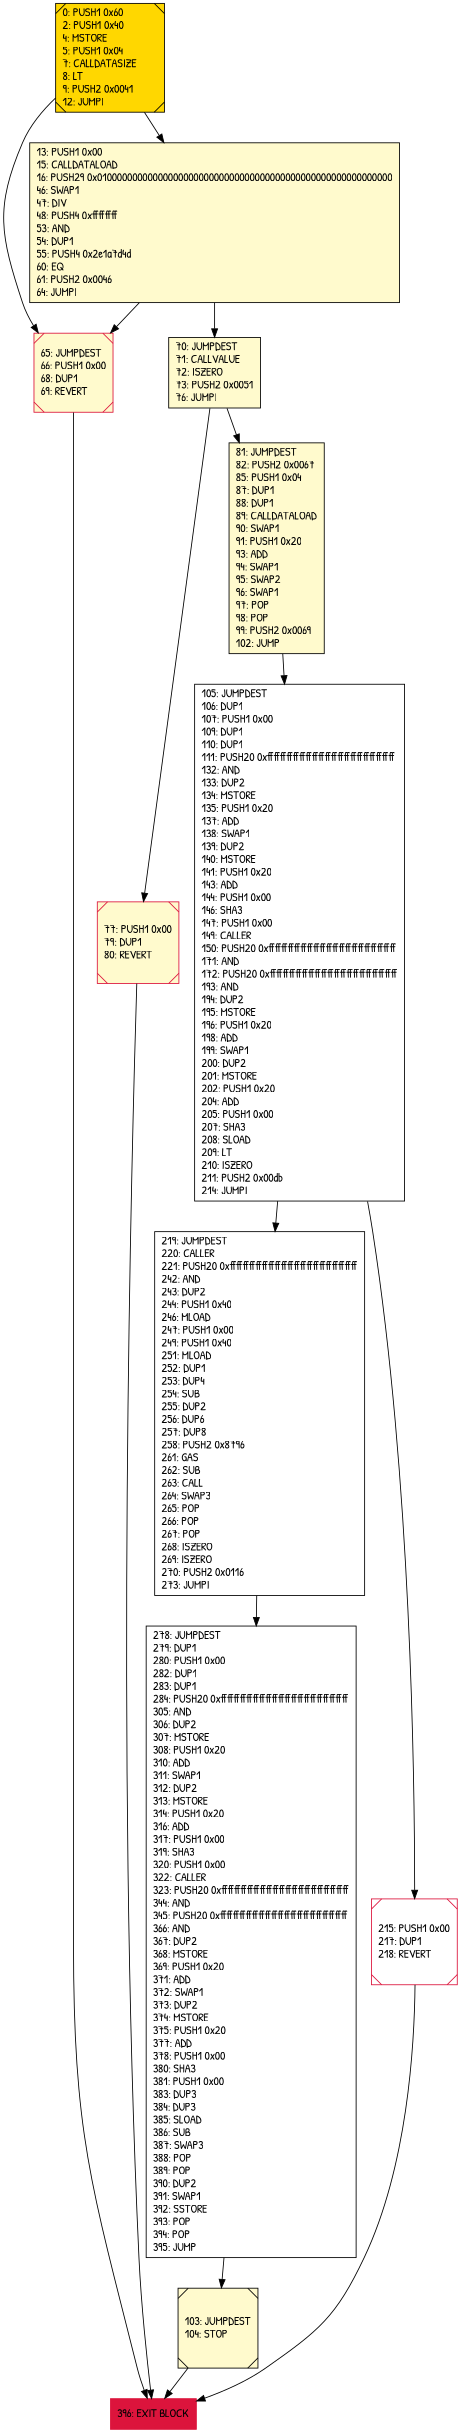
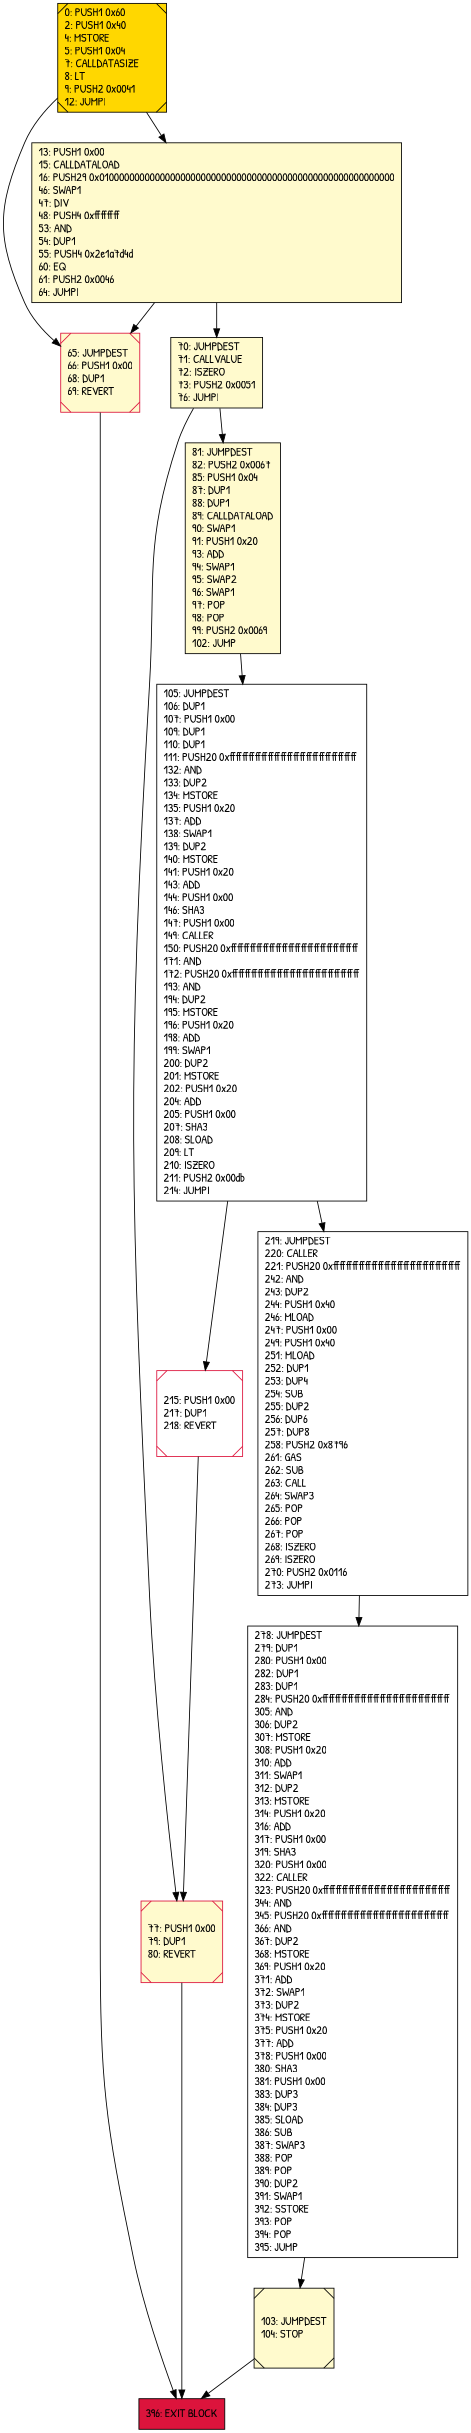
(376, 2230) -> (191, 1674)
(153, 2414) -> (182, 2414)
